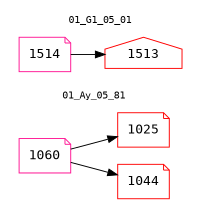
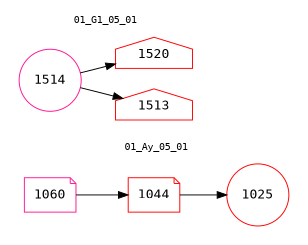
(45, 54) -> (50, 80)
none -> (154, 54)
(94, 96) -> (157, 148)
(143, 130) -> (258, 195)
(89, 144) -> (198, 195)
